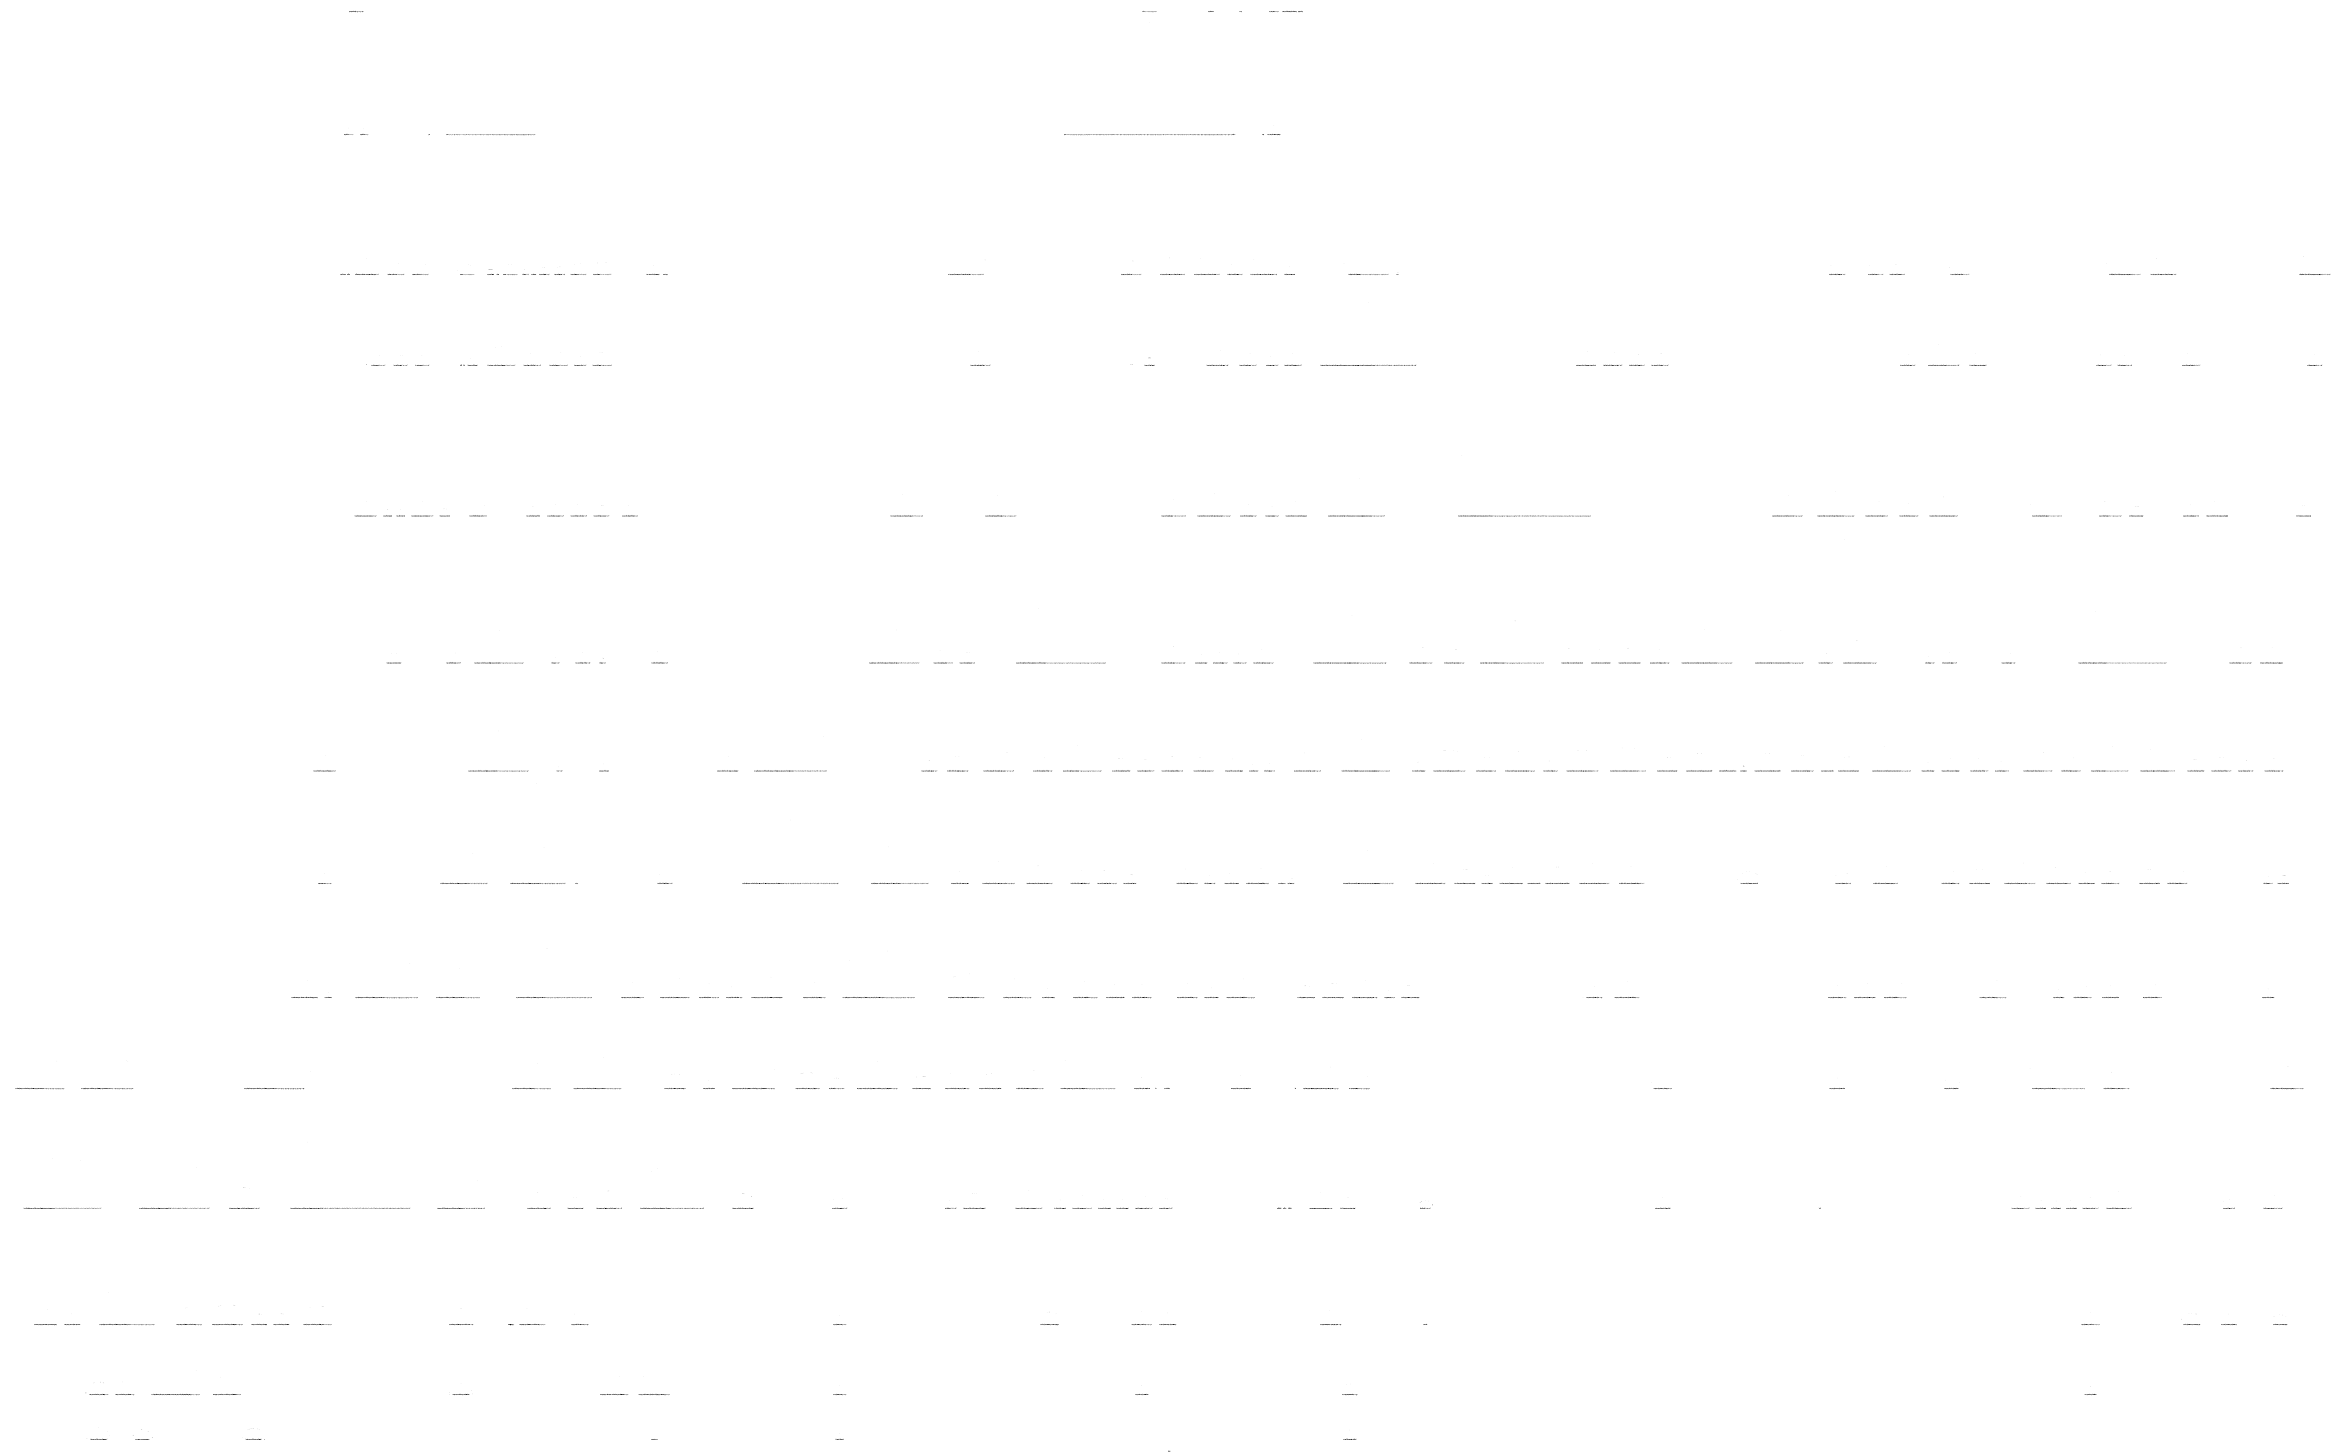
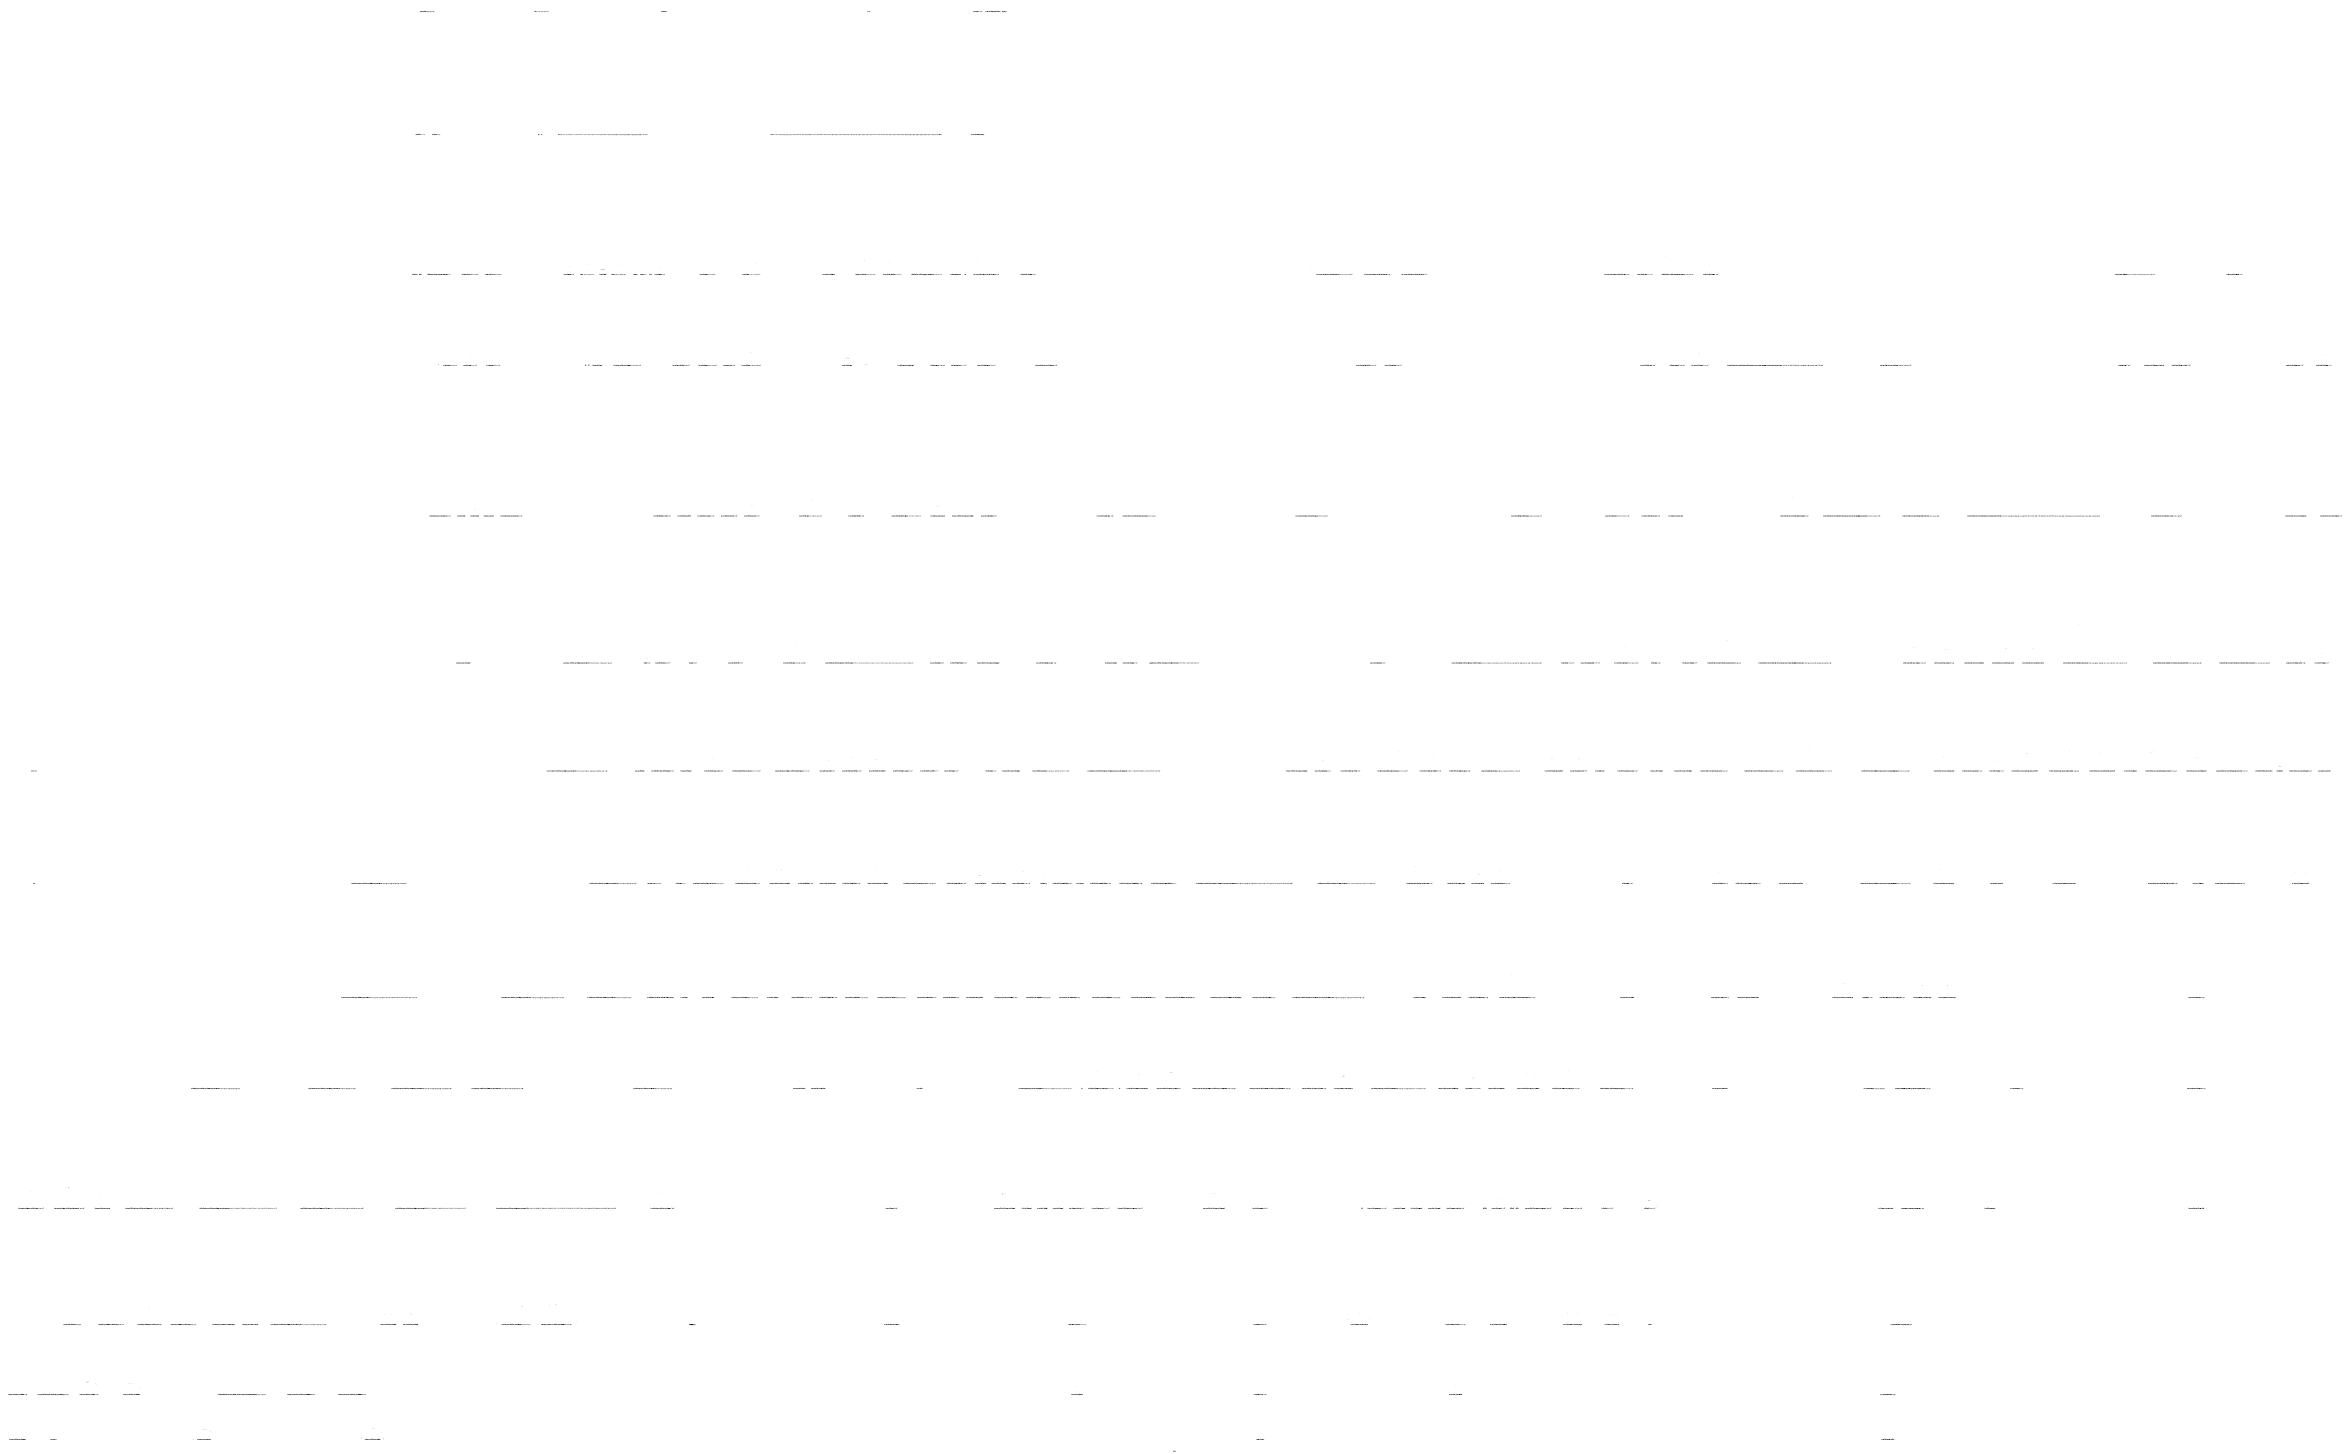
(665, 275) -> none
none -> (686, 771)
none -> (1990, 1208)
